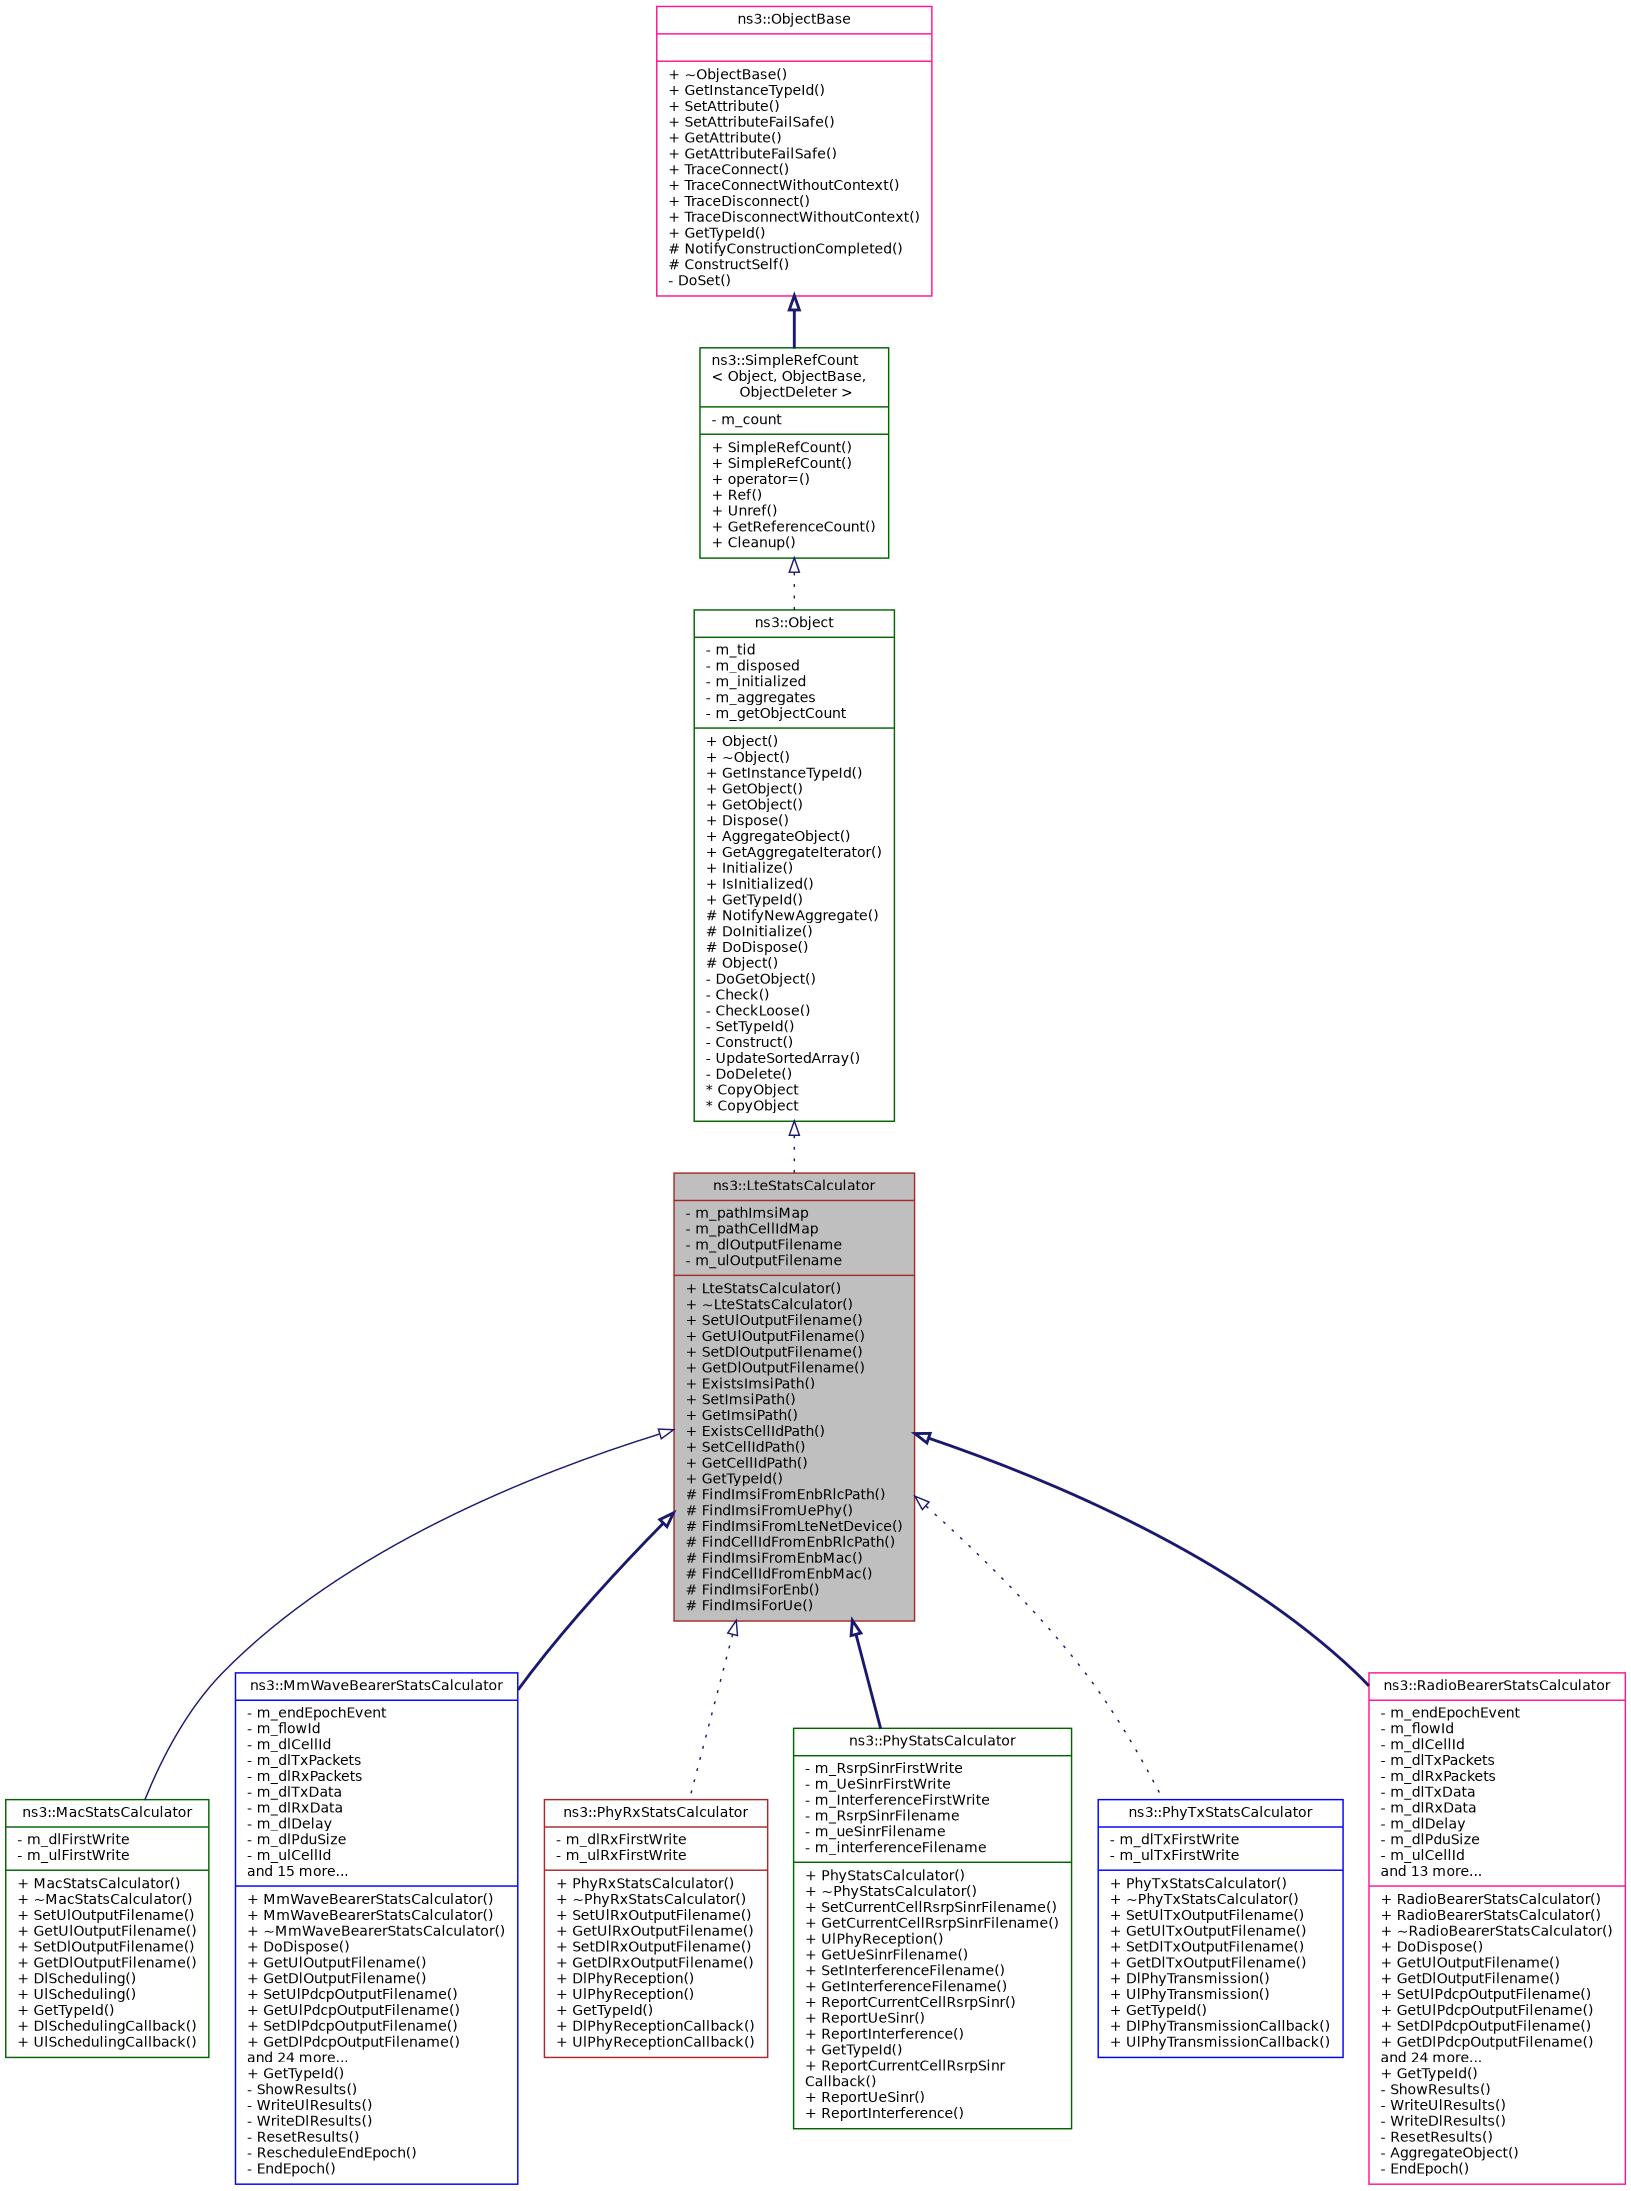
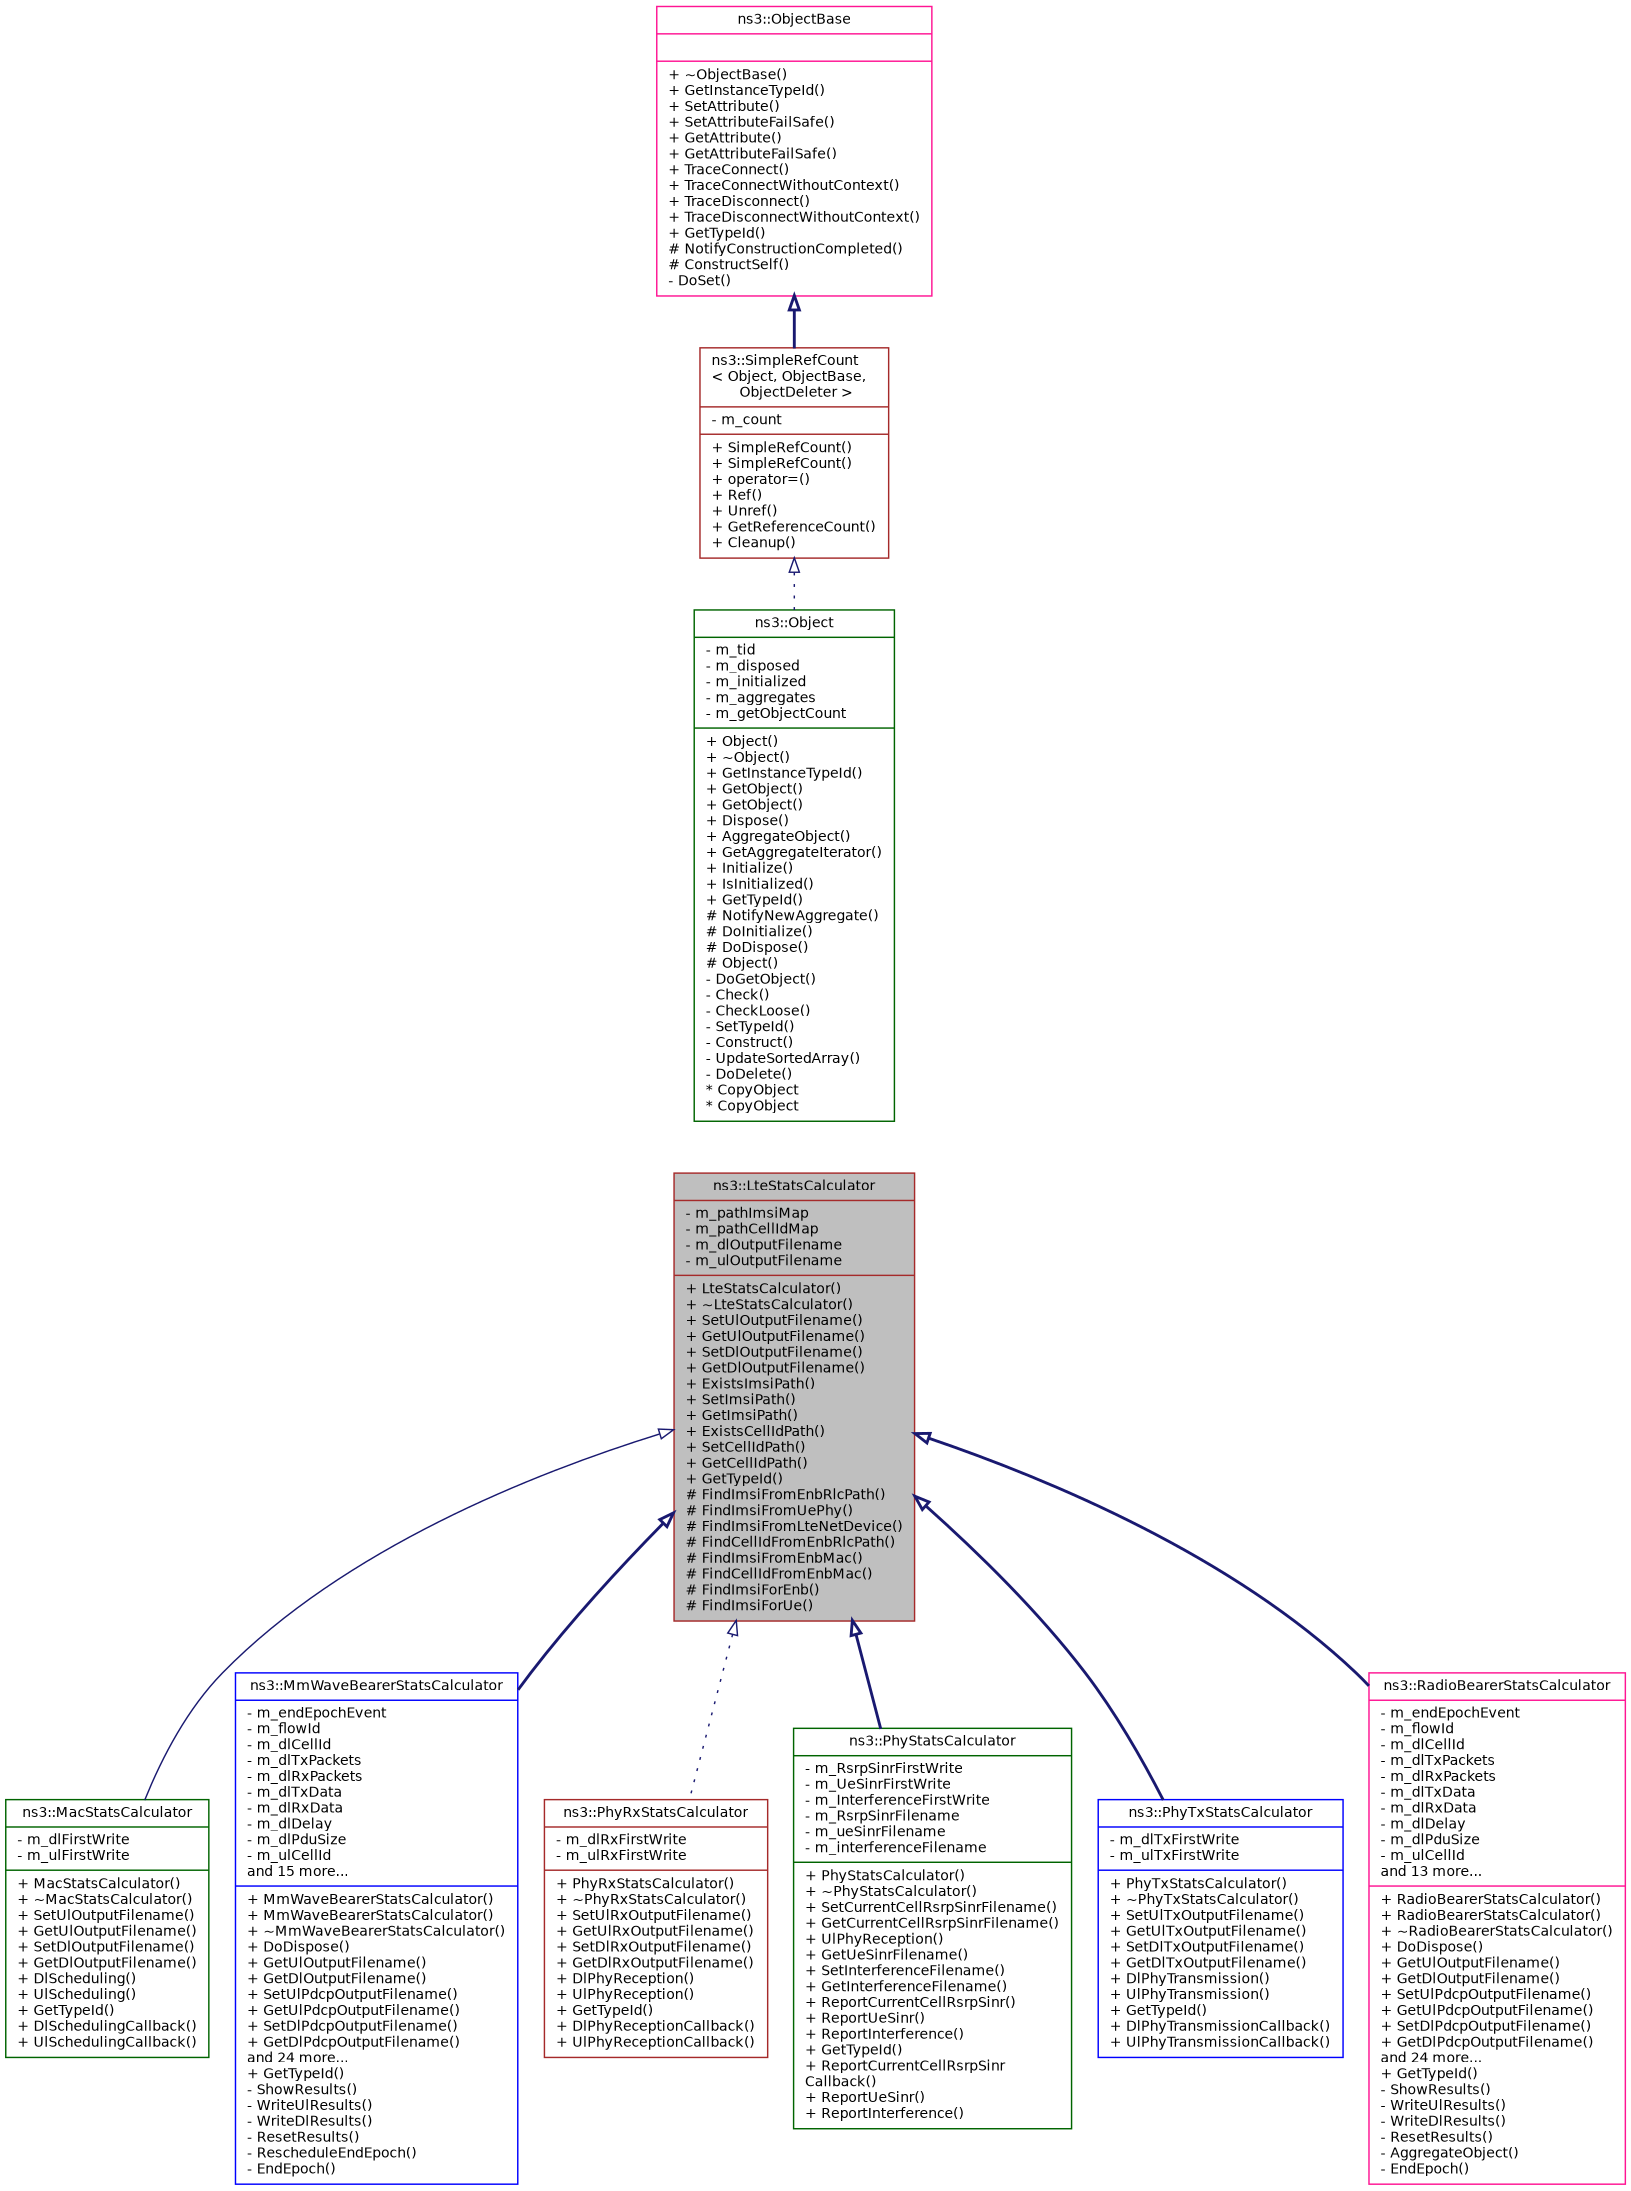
(794, 453) -> (794, 453)
(794, 1154) -> none
(1060, 1641) -> (1060, 1641)
